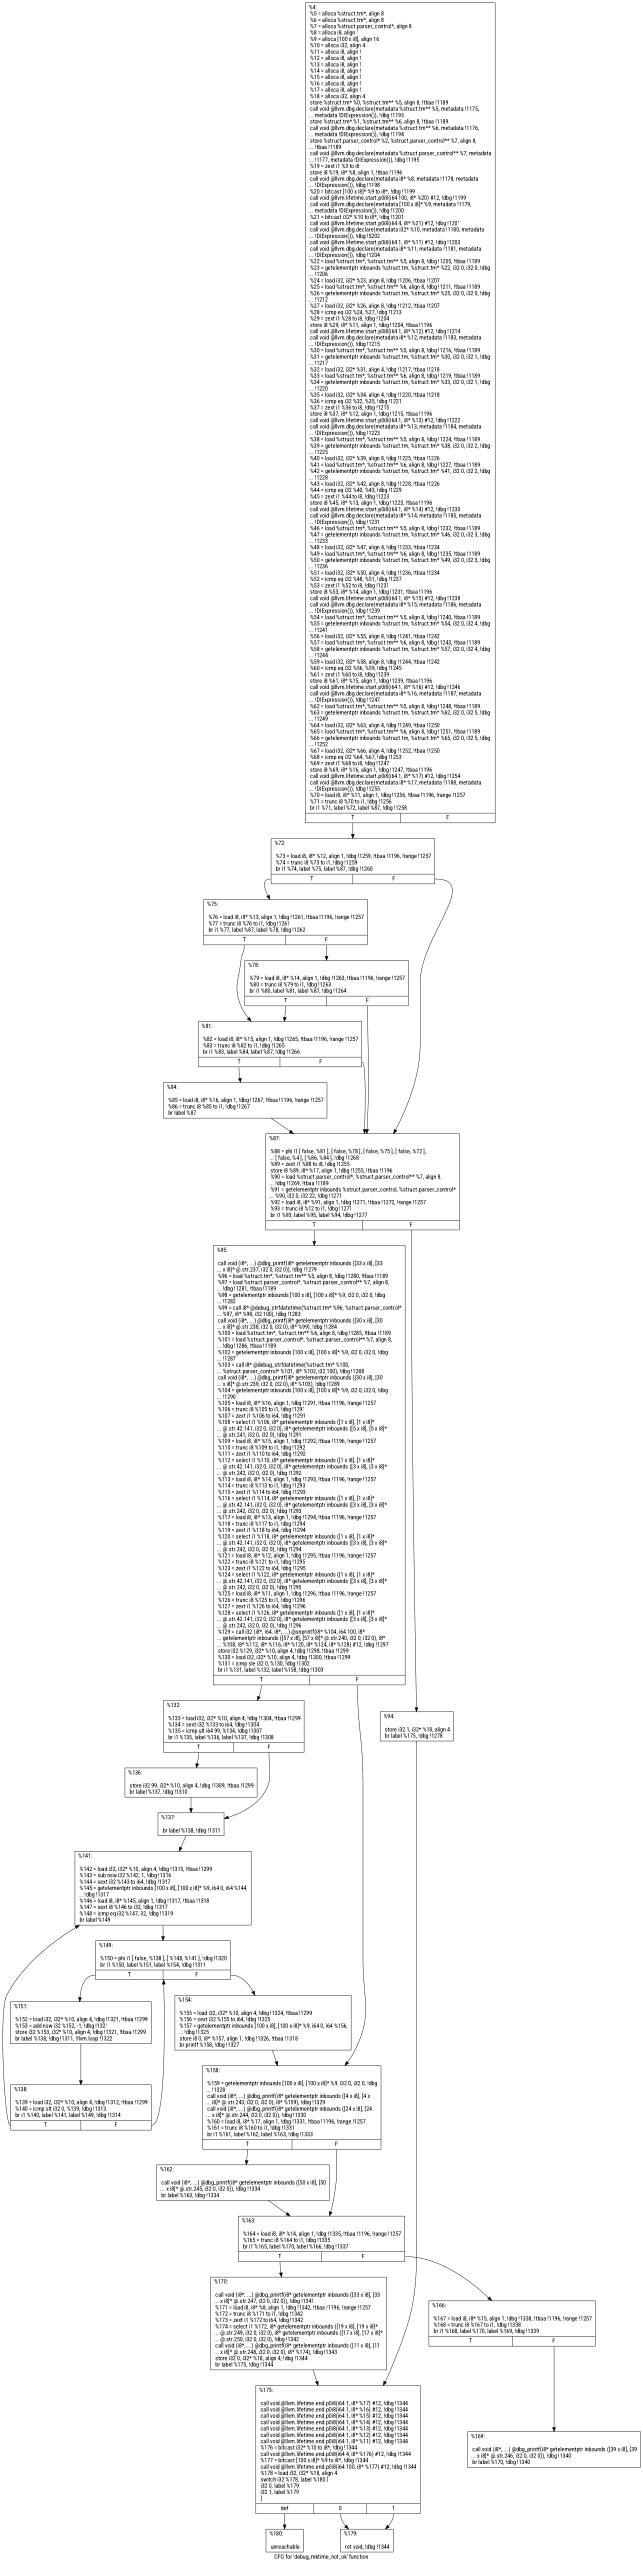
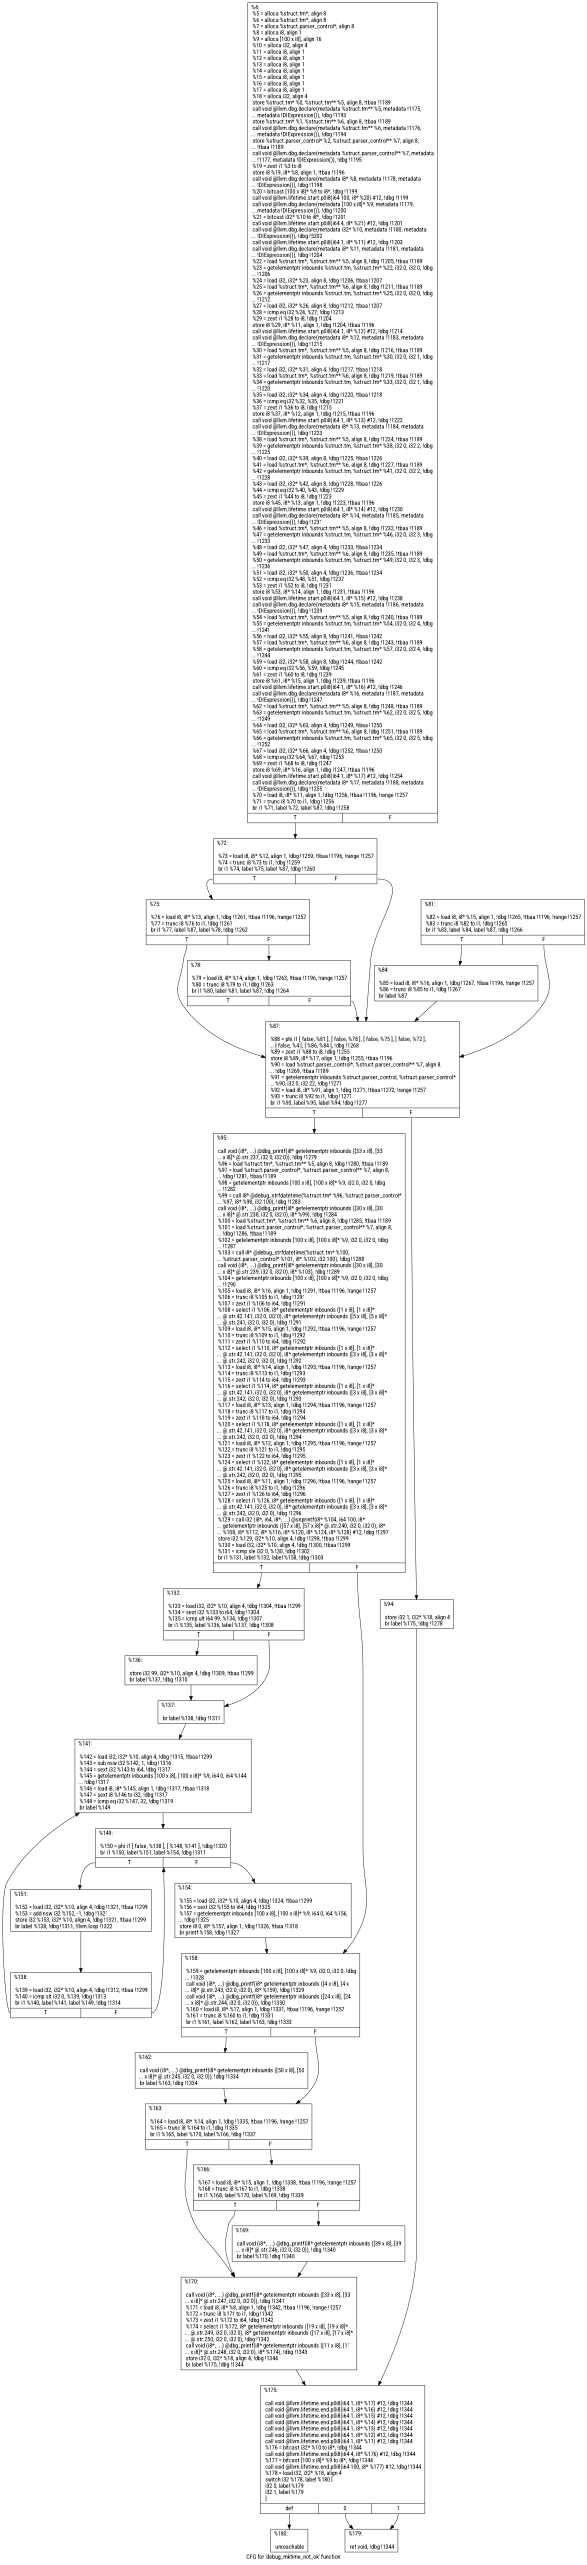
(237, 983) -> (193, 1018)
(285, 1012) -> none
(311, 1209) -> (311, 1097)
none -> (226, 2241)
none -> (304, 2267)
